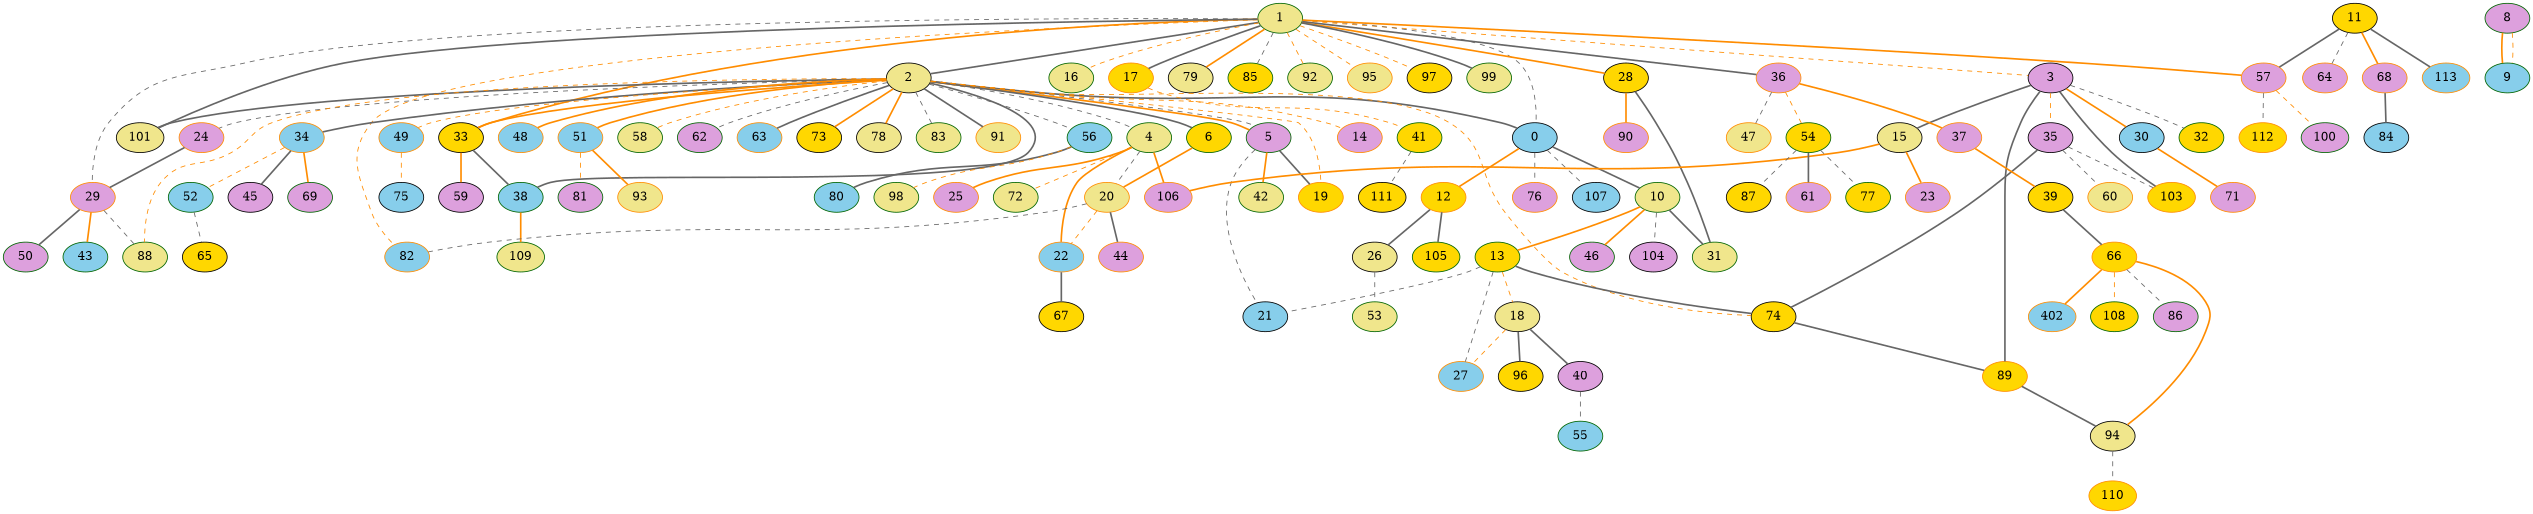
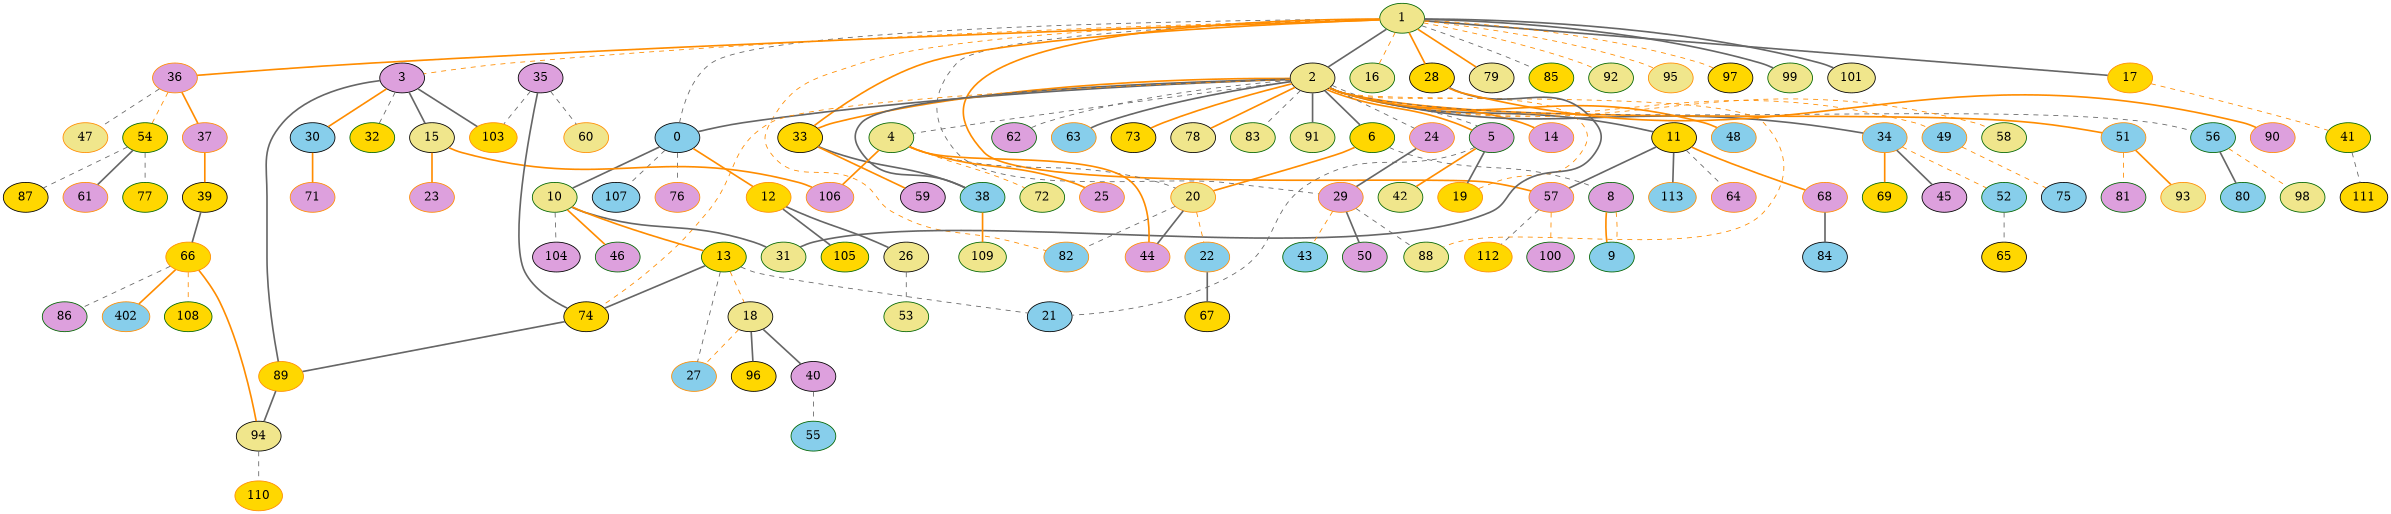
(1529, 48) -> (581, 52)
(1138, 99) -> (1432, 108)
(338, 101) -> (1491, 113)
(2051, 108) -> none
(998, 138) -> (1313, 138)
none -> (1492, 167)
(1078, 181) -> (1053, 162)
(310, 197) -> (1885, 197)
(89, 227) -> (1323, 227)
